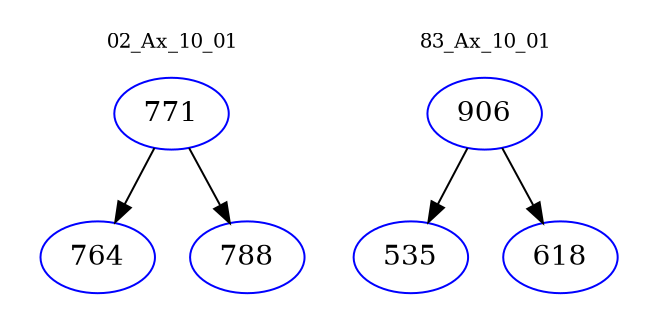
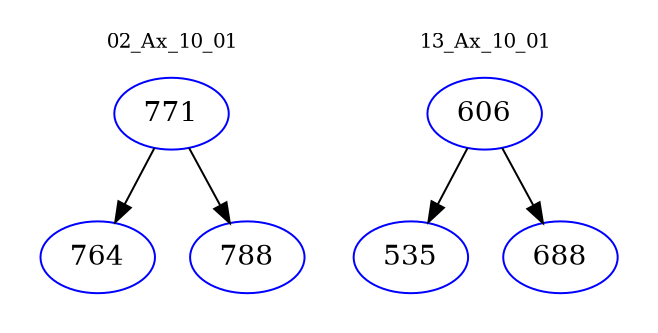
(486, 43) -> (486, 43)
(485, 114) -> (485, 114)
(560, 257) -> (560, 257)
